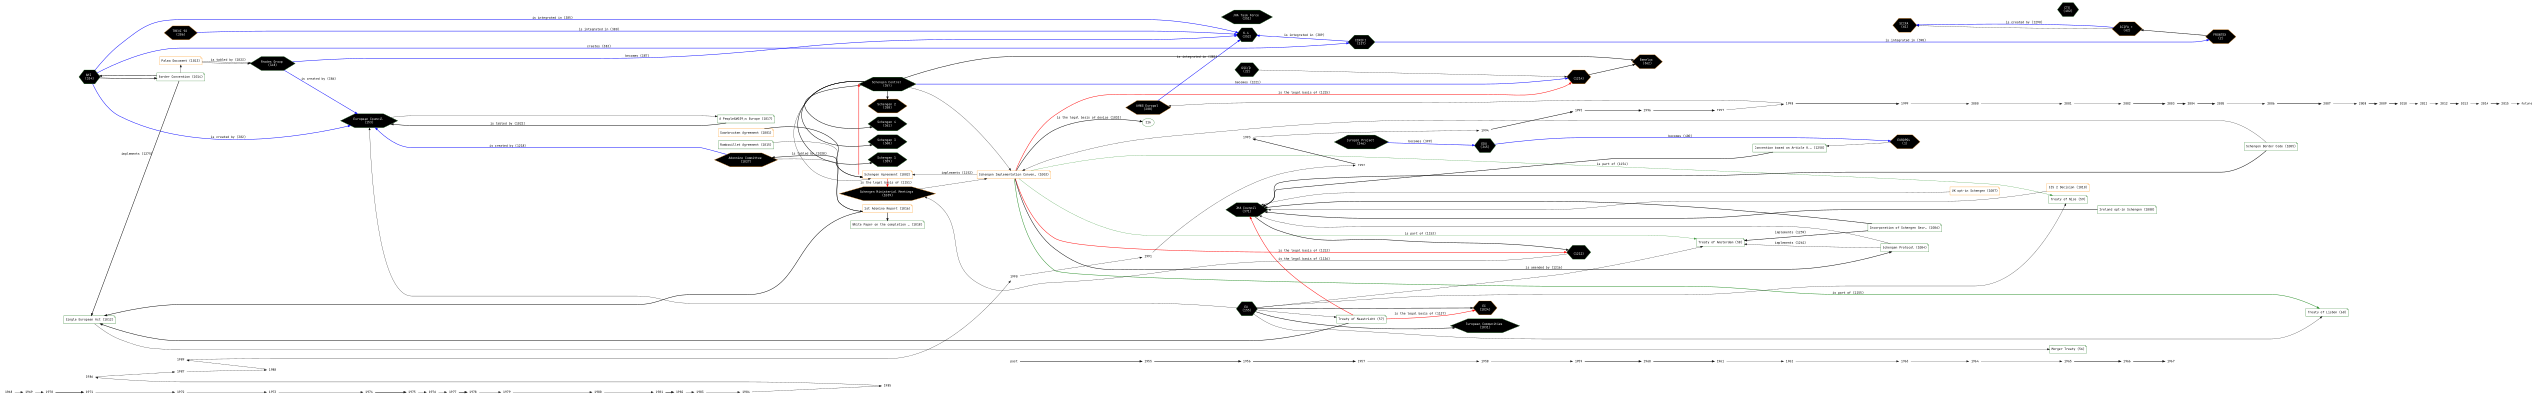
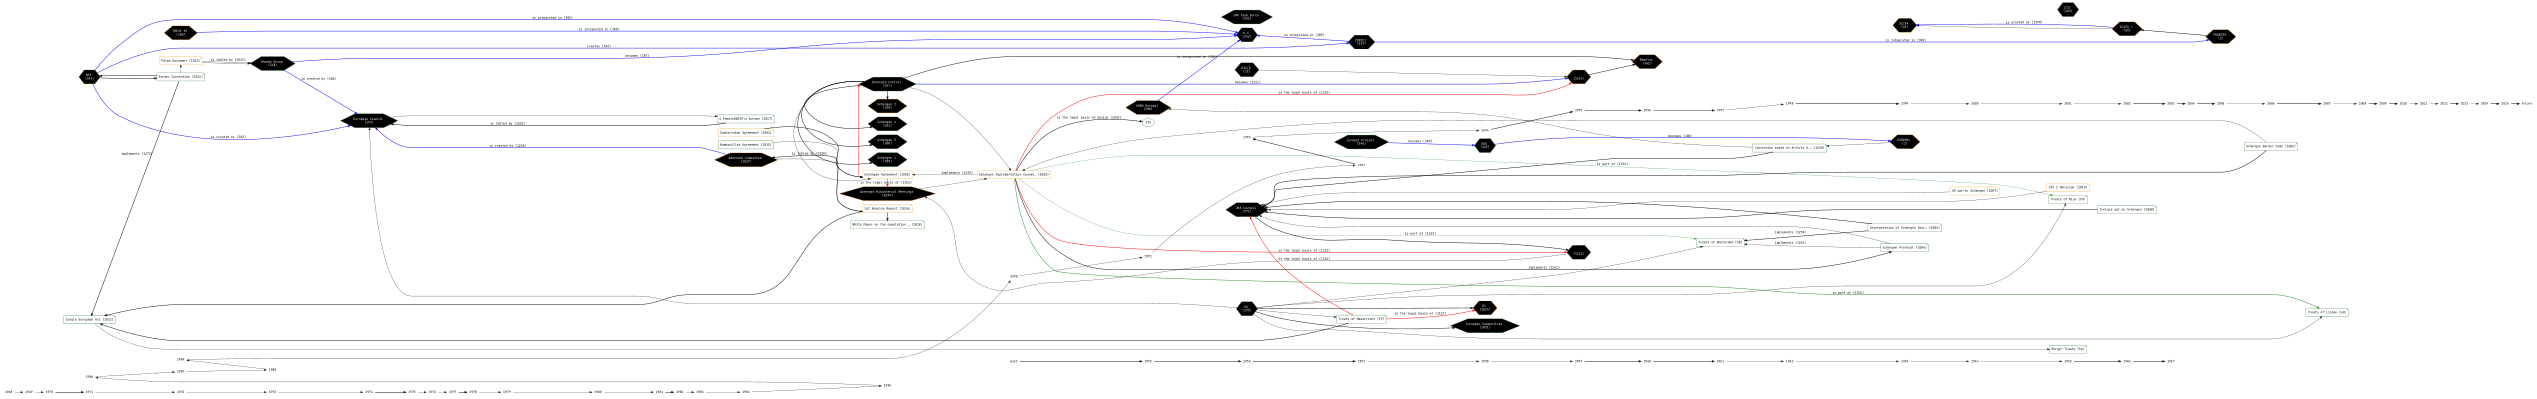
(1477, 102) -> (1463, 113)
(2514, 104) -> (2514, 104)
(1543, 268) -> (1543, 268)
